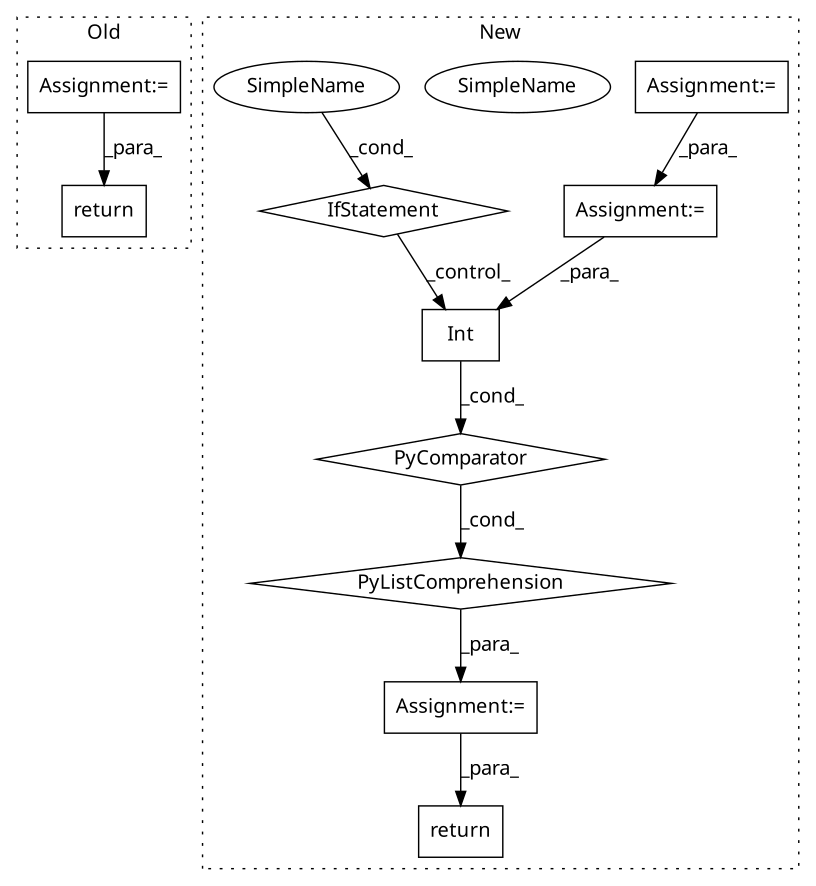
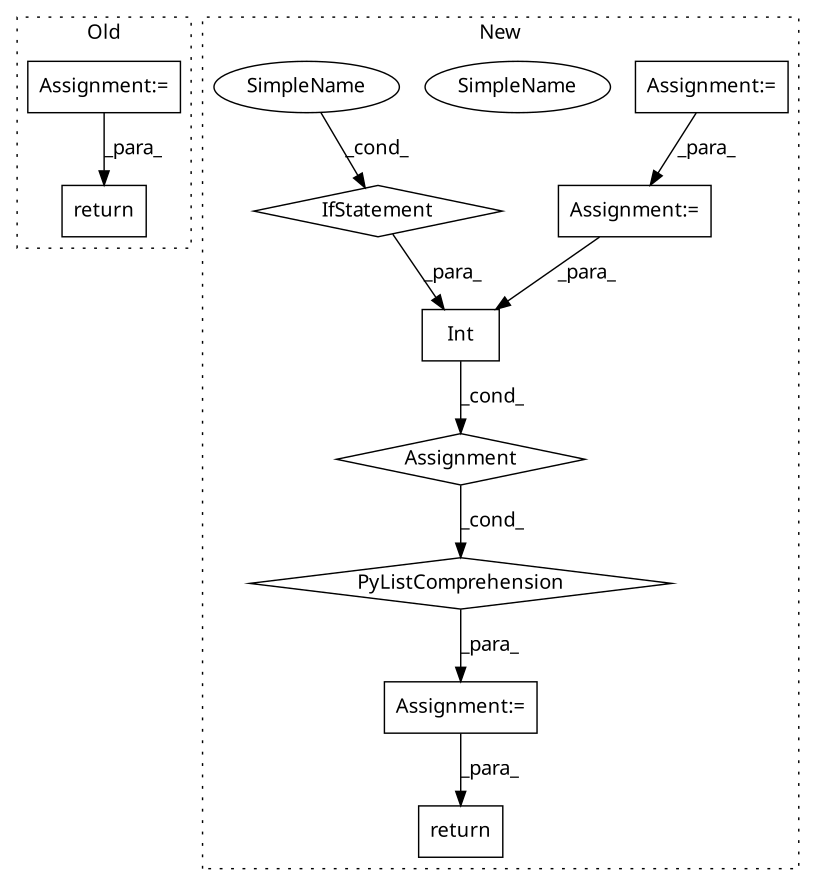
(469, 273) -> (453, 273)
(461, 459) -> (461, 459)
